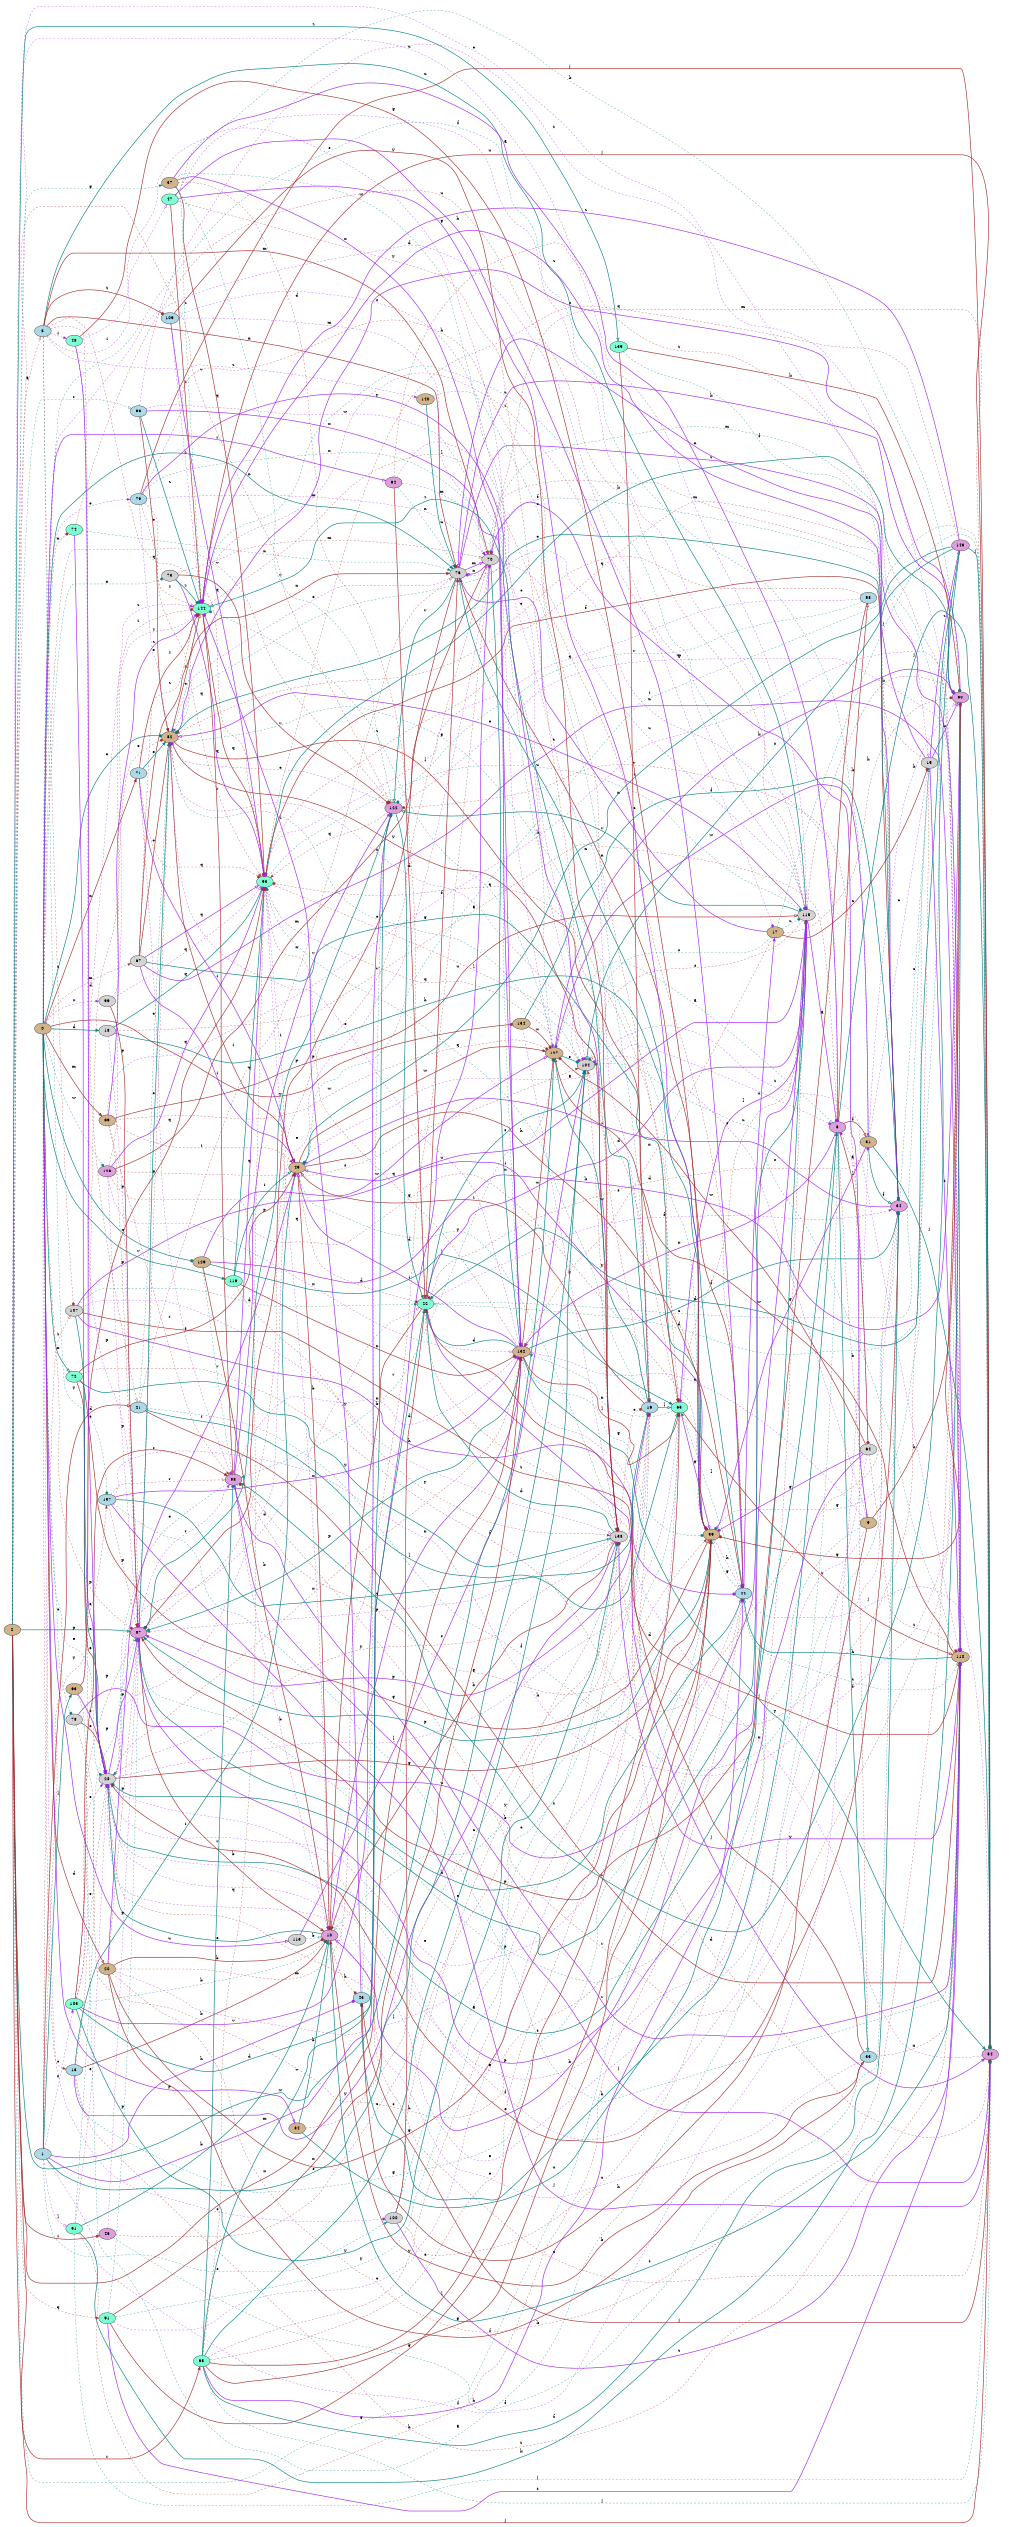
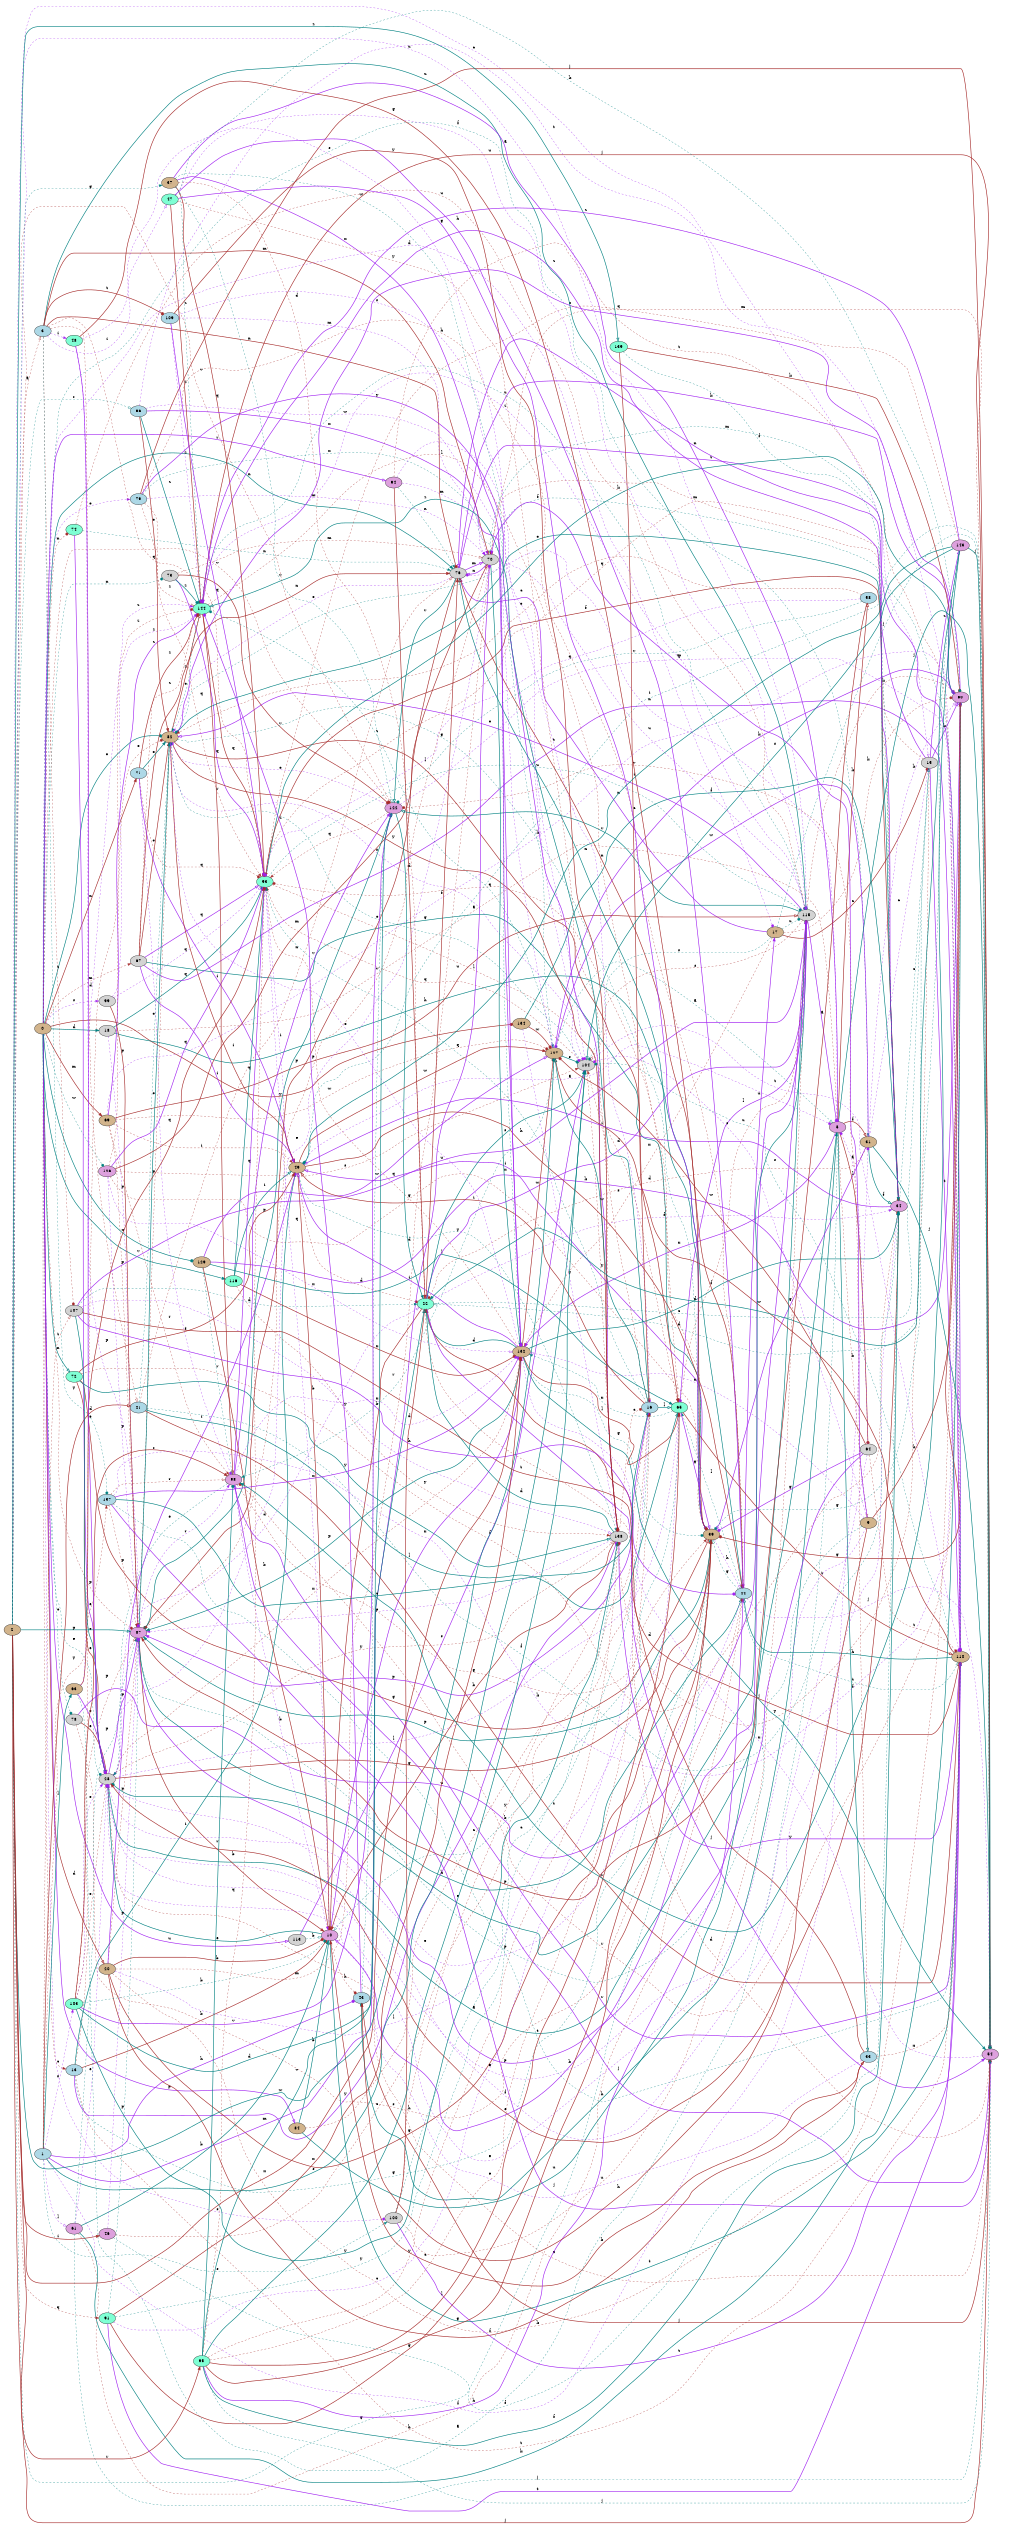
(426, 399) -> none
(149, 617) -> none
(714, 1288) -> (714, 1288)
(74, 2229) -> (74, 2229)
